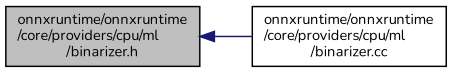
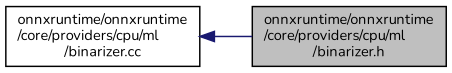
(233, 36) -> (233, 36)
